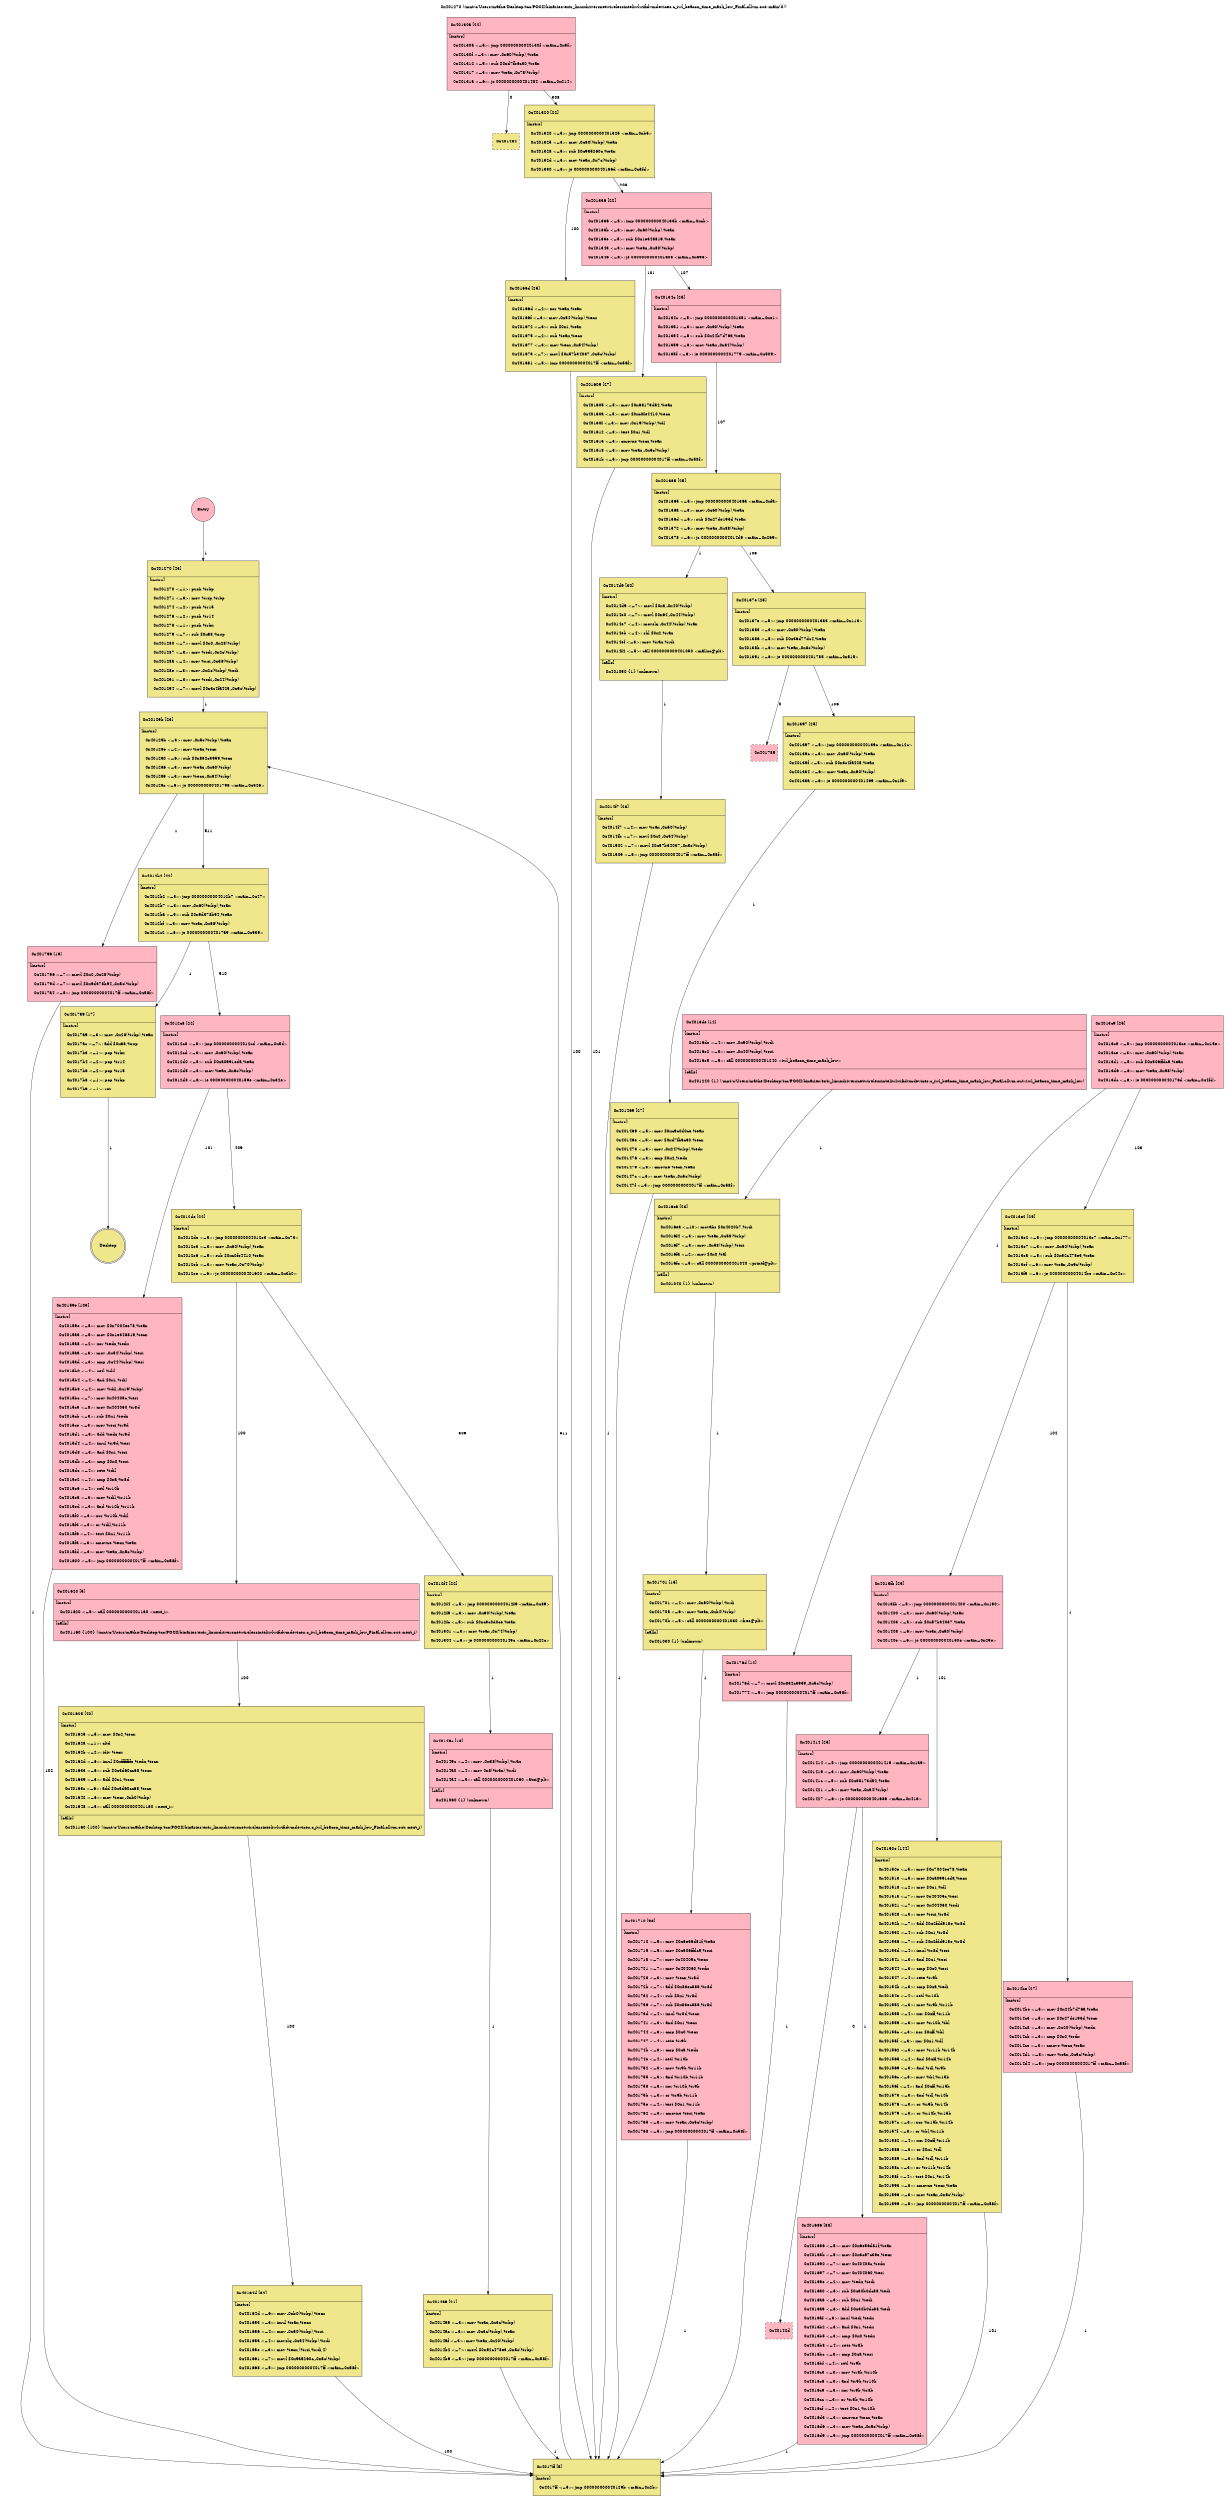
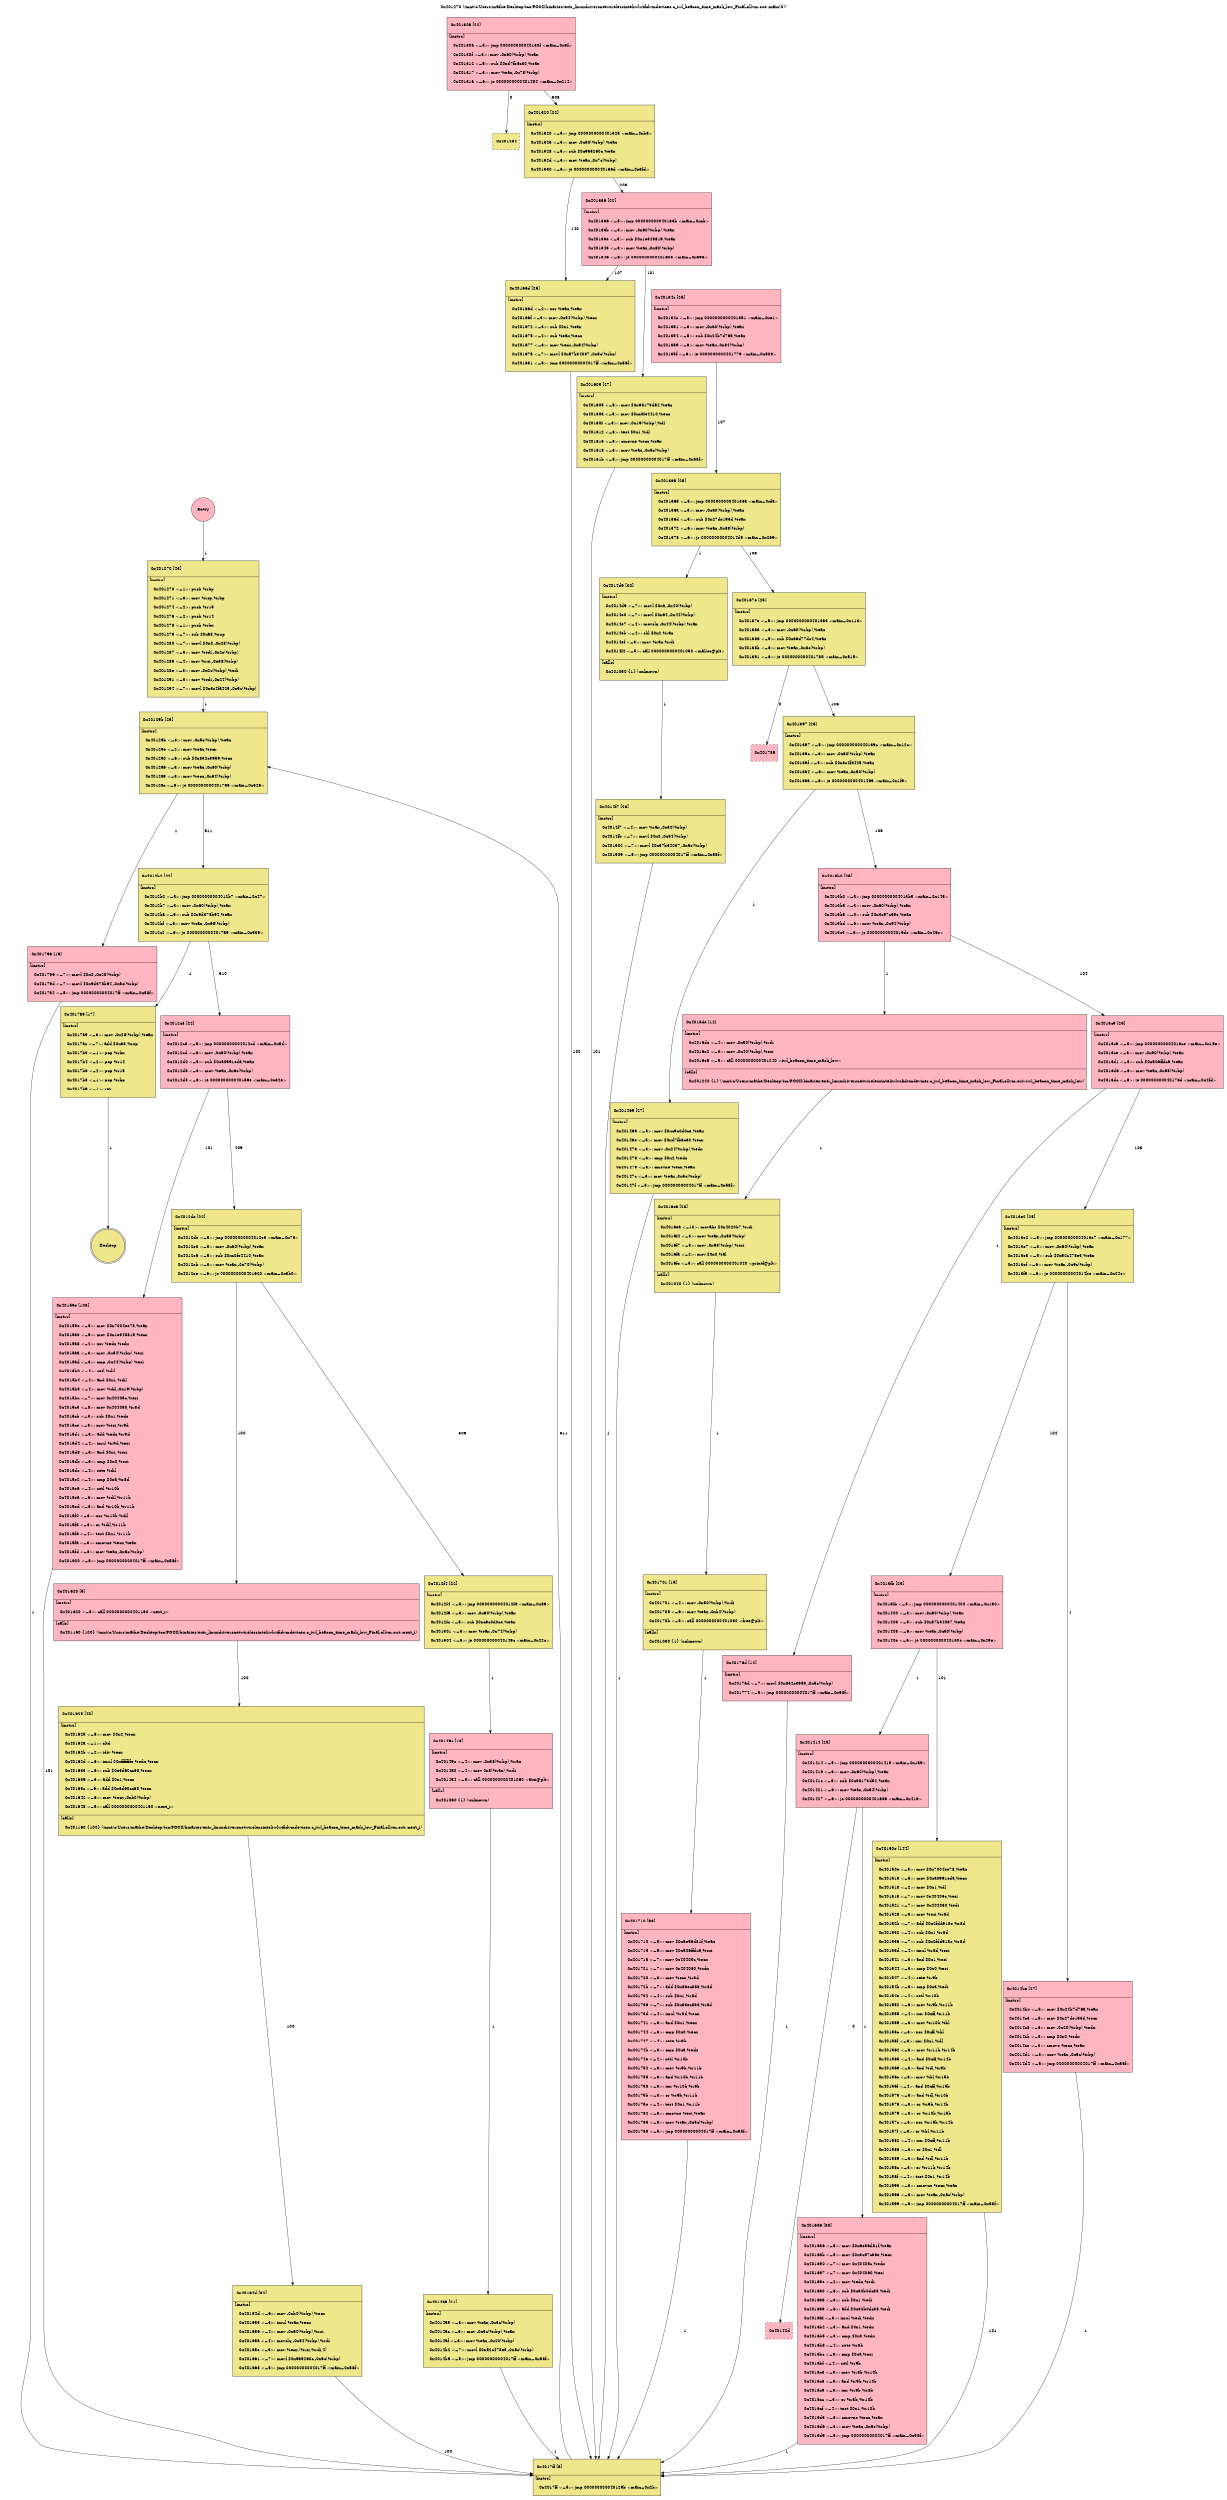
(574, 229) -> (574, 229)
(681, 276) -> (613, 272)
none -> (885, 905)
(49, 1771) -> (49, 1771)
